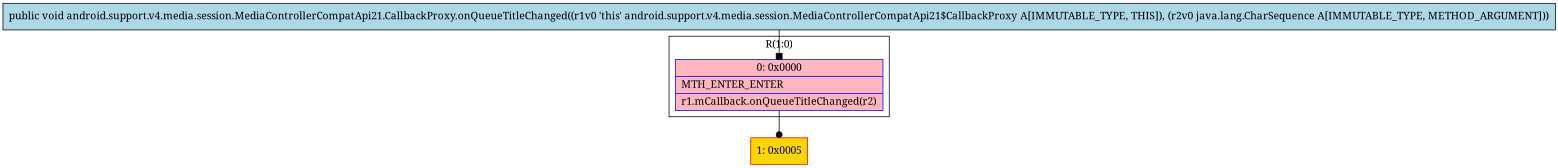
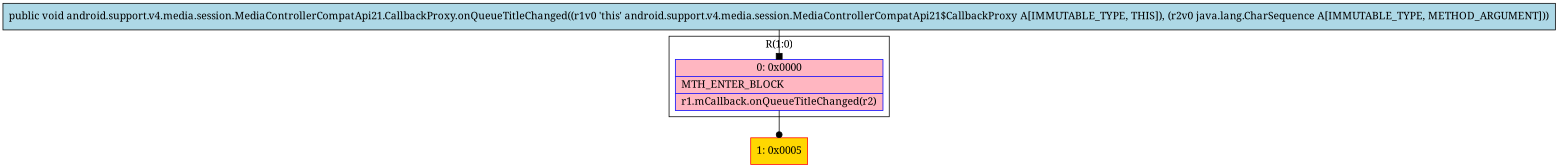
(733, 85) -> (733, 85)
